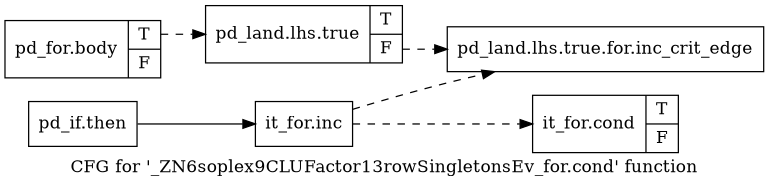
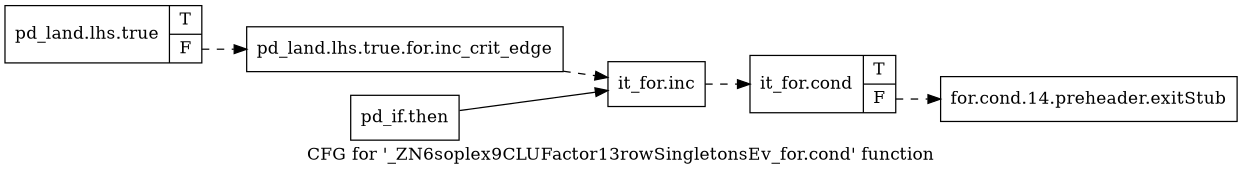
(83, 49) -> none
(417, 91) -> (579, 73)
none -> (1089, 99)
